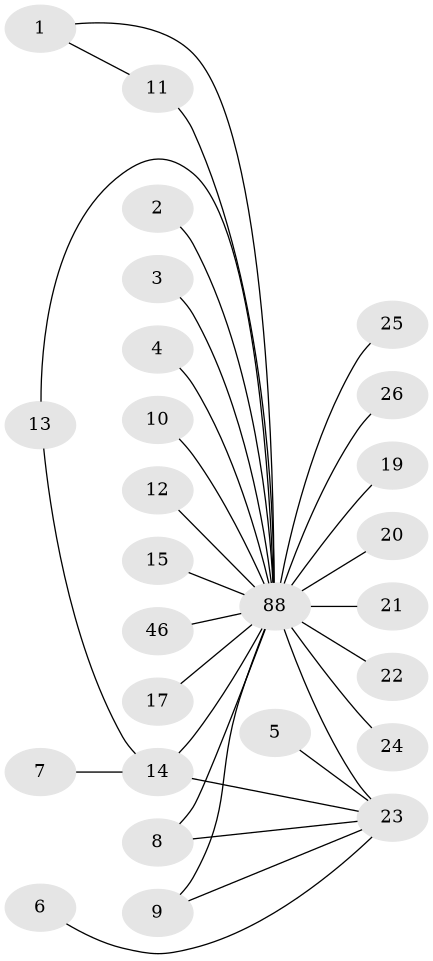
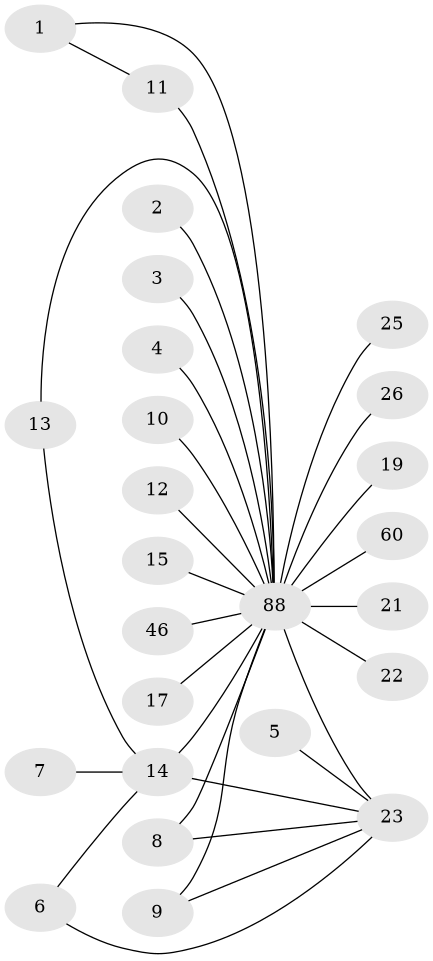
(393, 536) -> (393, 536)
(393, 747) -> none
none -> (96, 838)
